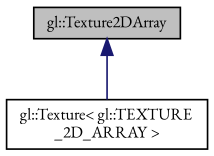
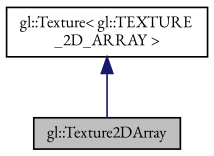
(107, 78) -> (107, 96)
